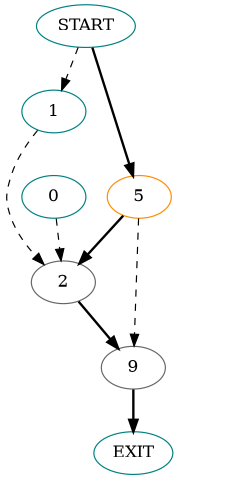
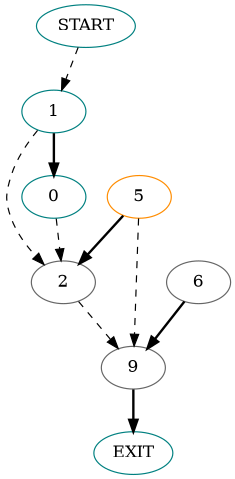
(111, 106) -> none
none -> (54, 148)
none -> (199, 282)
(94, 320) -> (94, 320)
